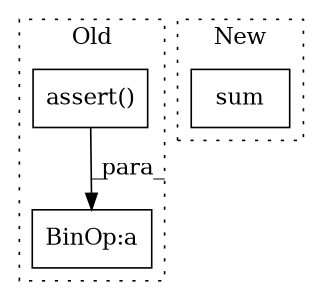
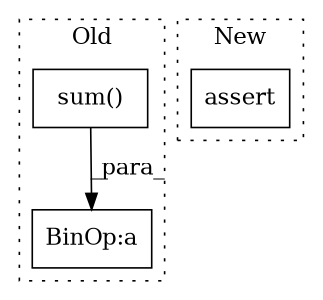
(90, 98) -> (90, 98)
(240, 98) -> (240, 98)
